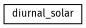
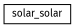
(43, 14) -> (37, 14)
